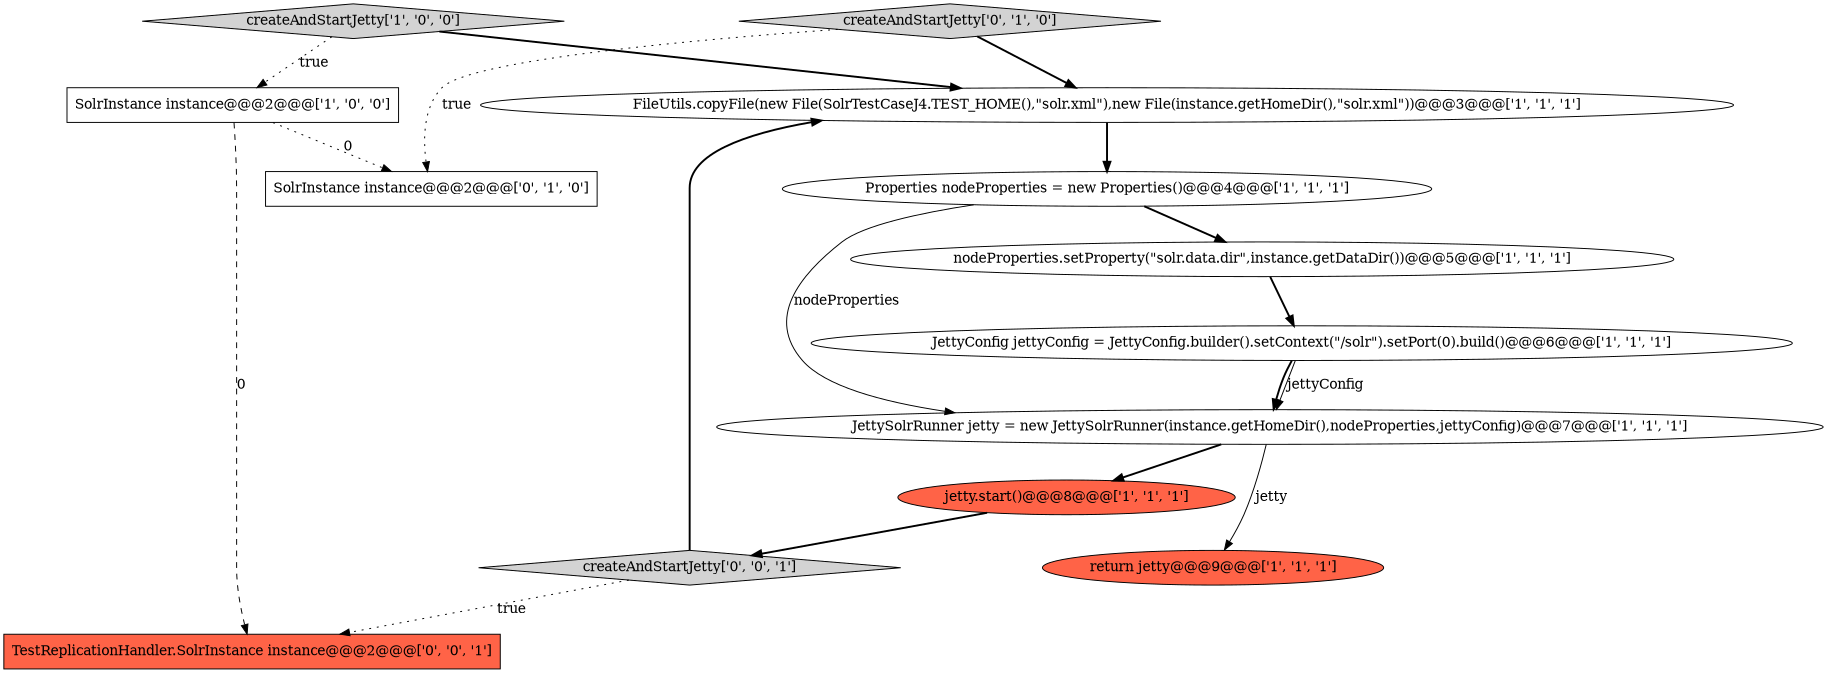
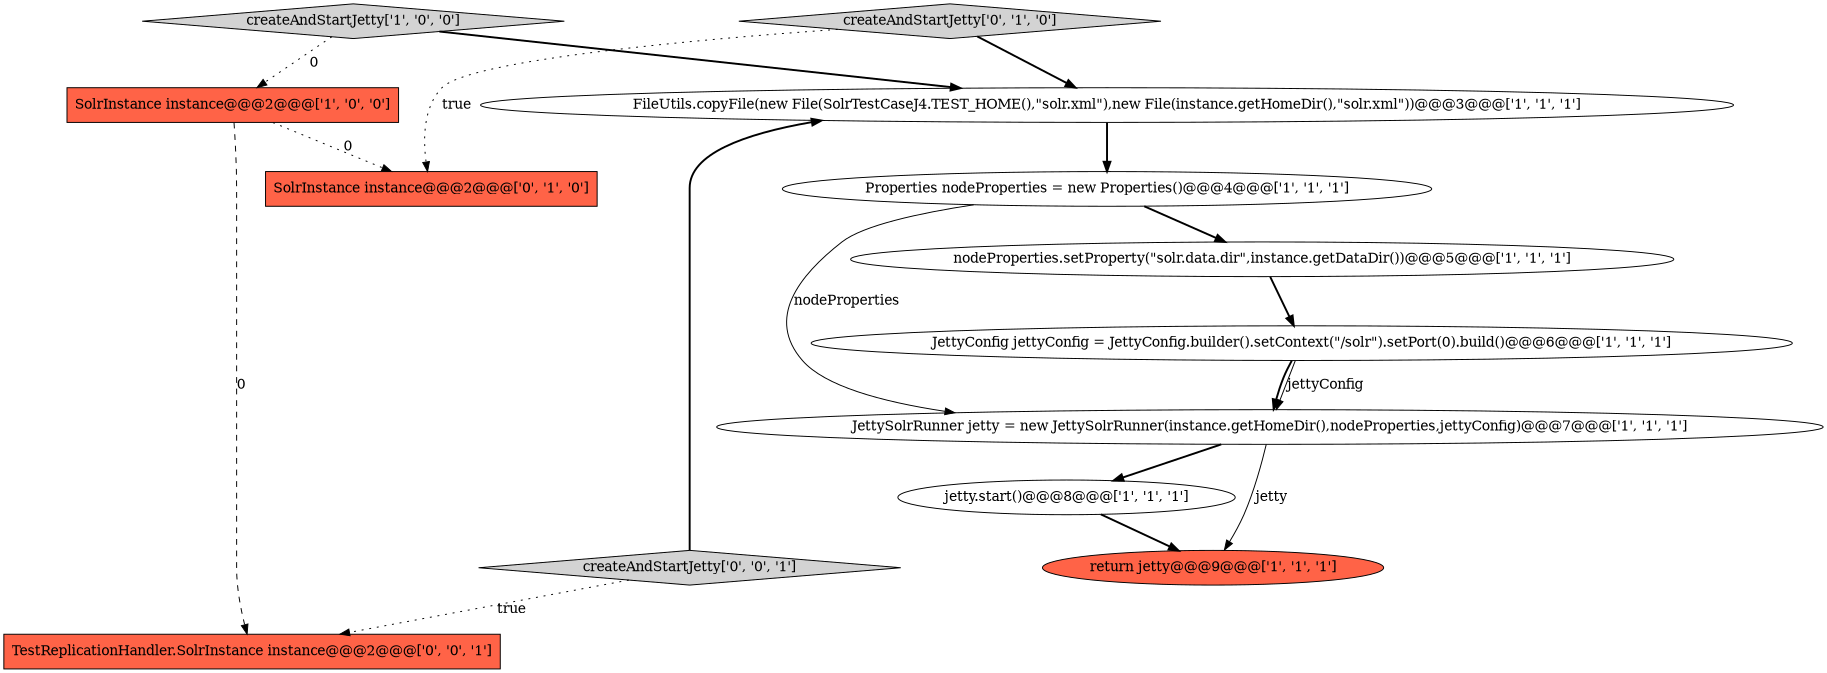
(314, 63) -> (314, 63)
(233, 105) -> (233, 105)
(431, 189) -> (431, 189)
(1067, 497) -> (1067, 497)
(874, 533) -> (1135, 530)
